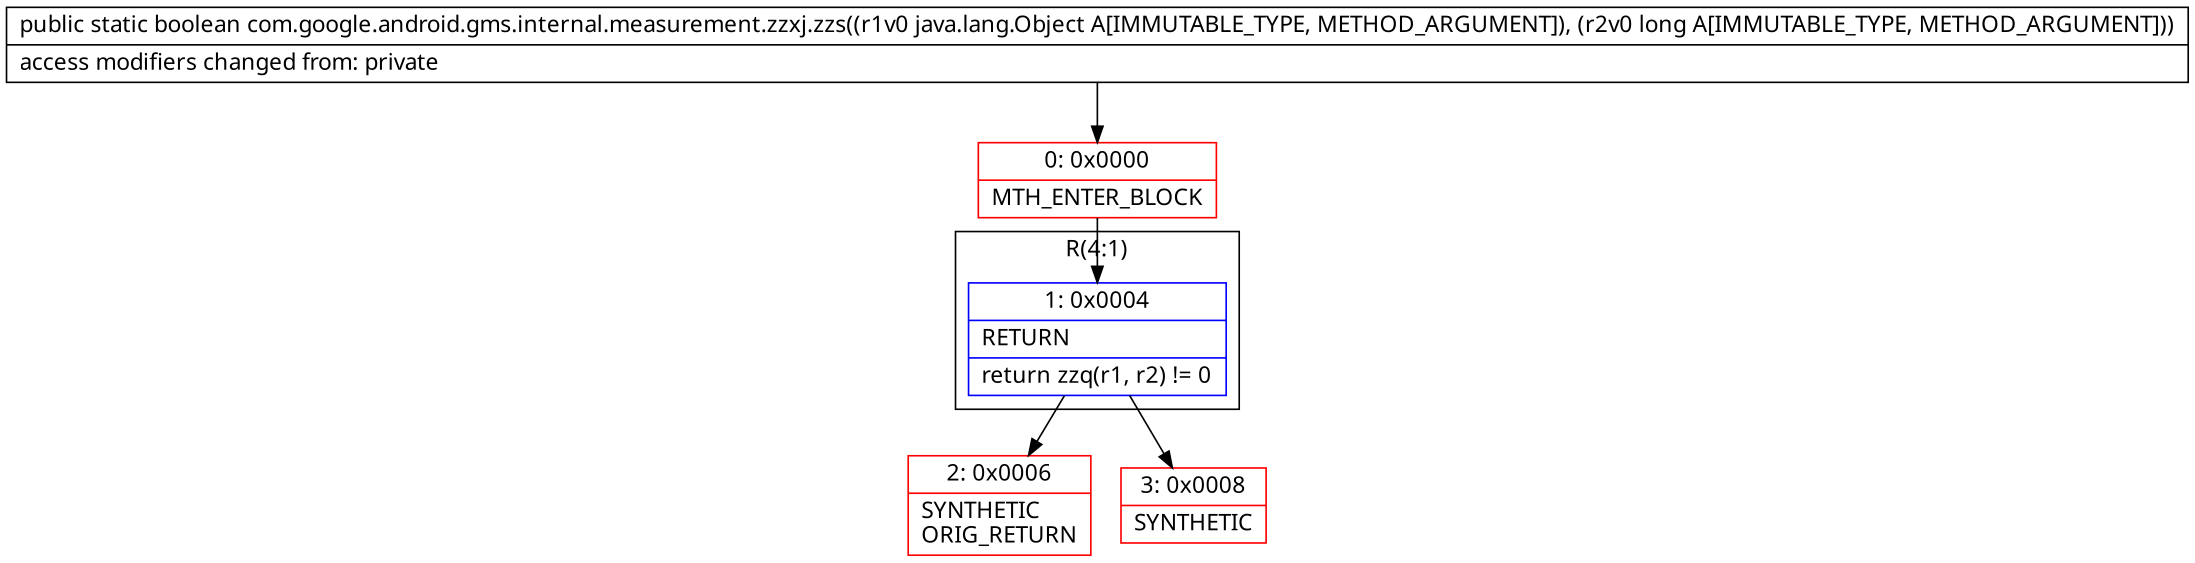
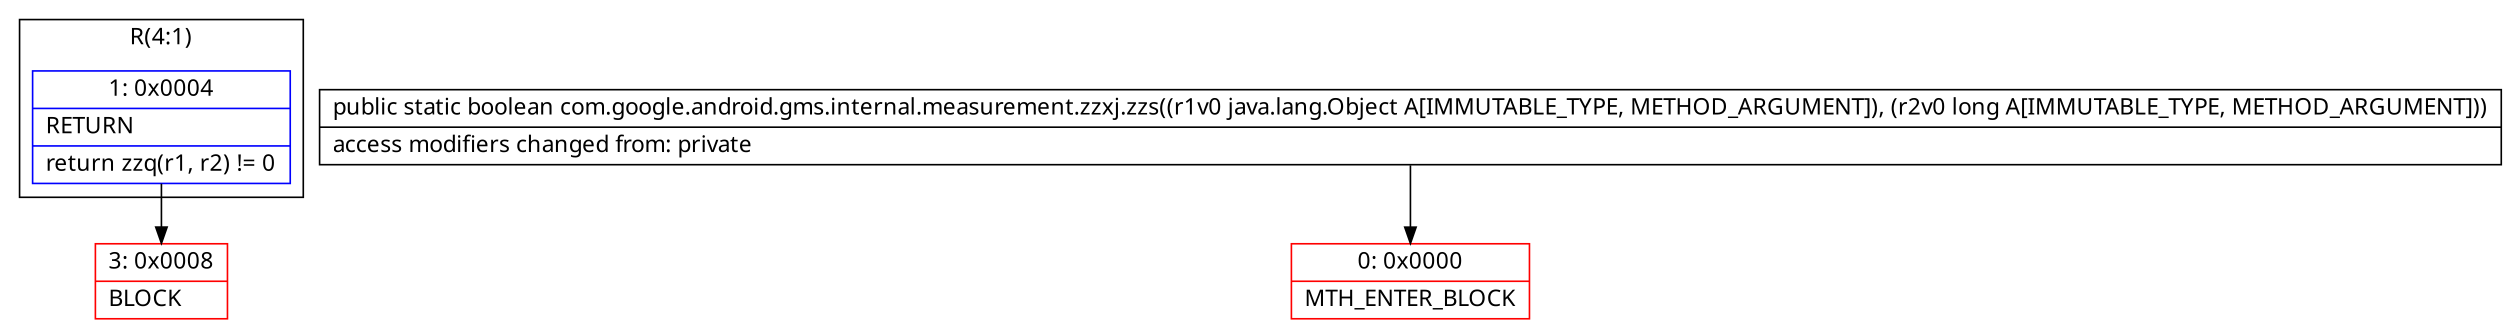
(1097, 242) -> none
(1000, 505) -> none
(1194, 523) -> (146, 299)
